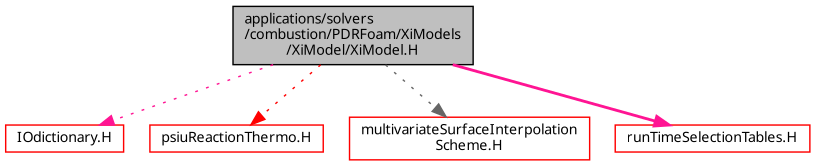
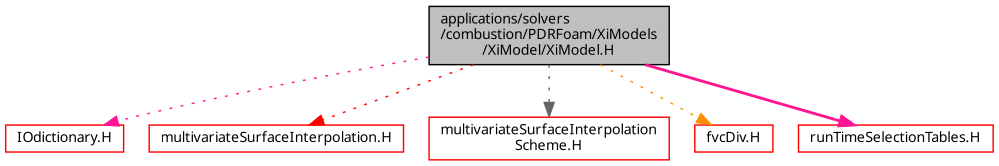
(237, 139) -> (276, 139)
none -> (734, 139)
